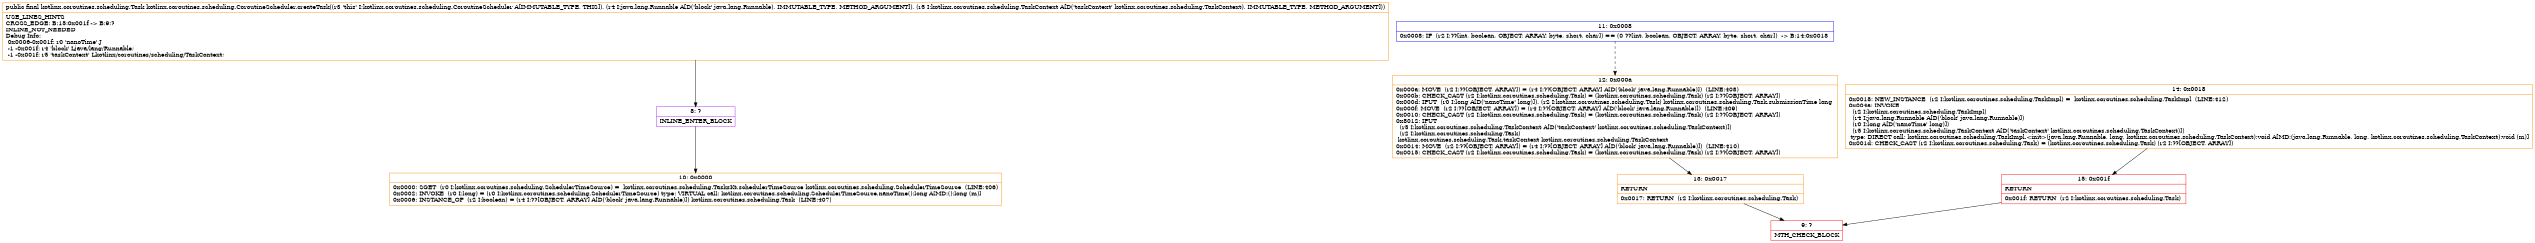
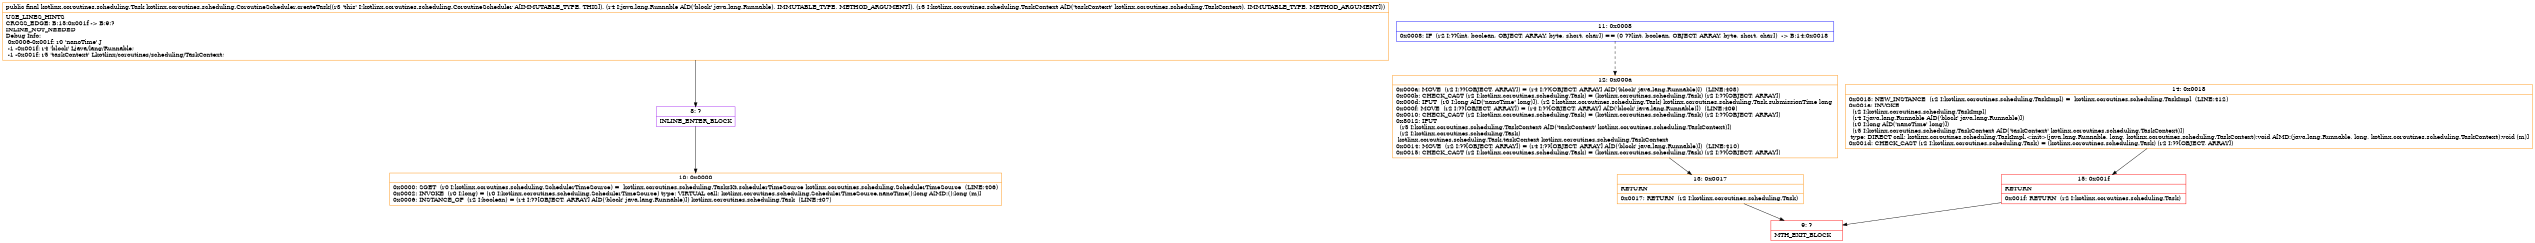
(1876, 106) -> (1876, 106)
(1807, 235) -> (1803, 235)
